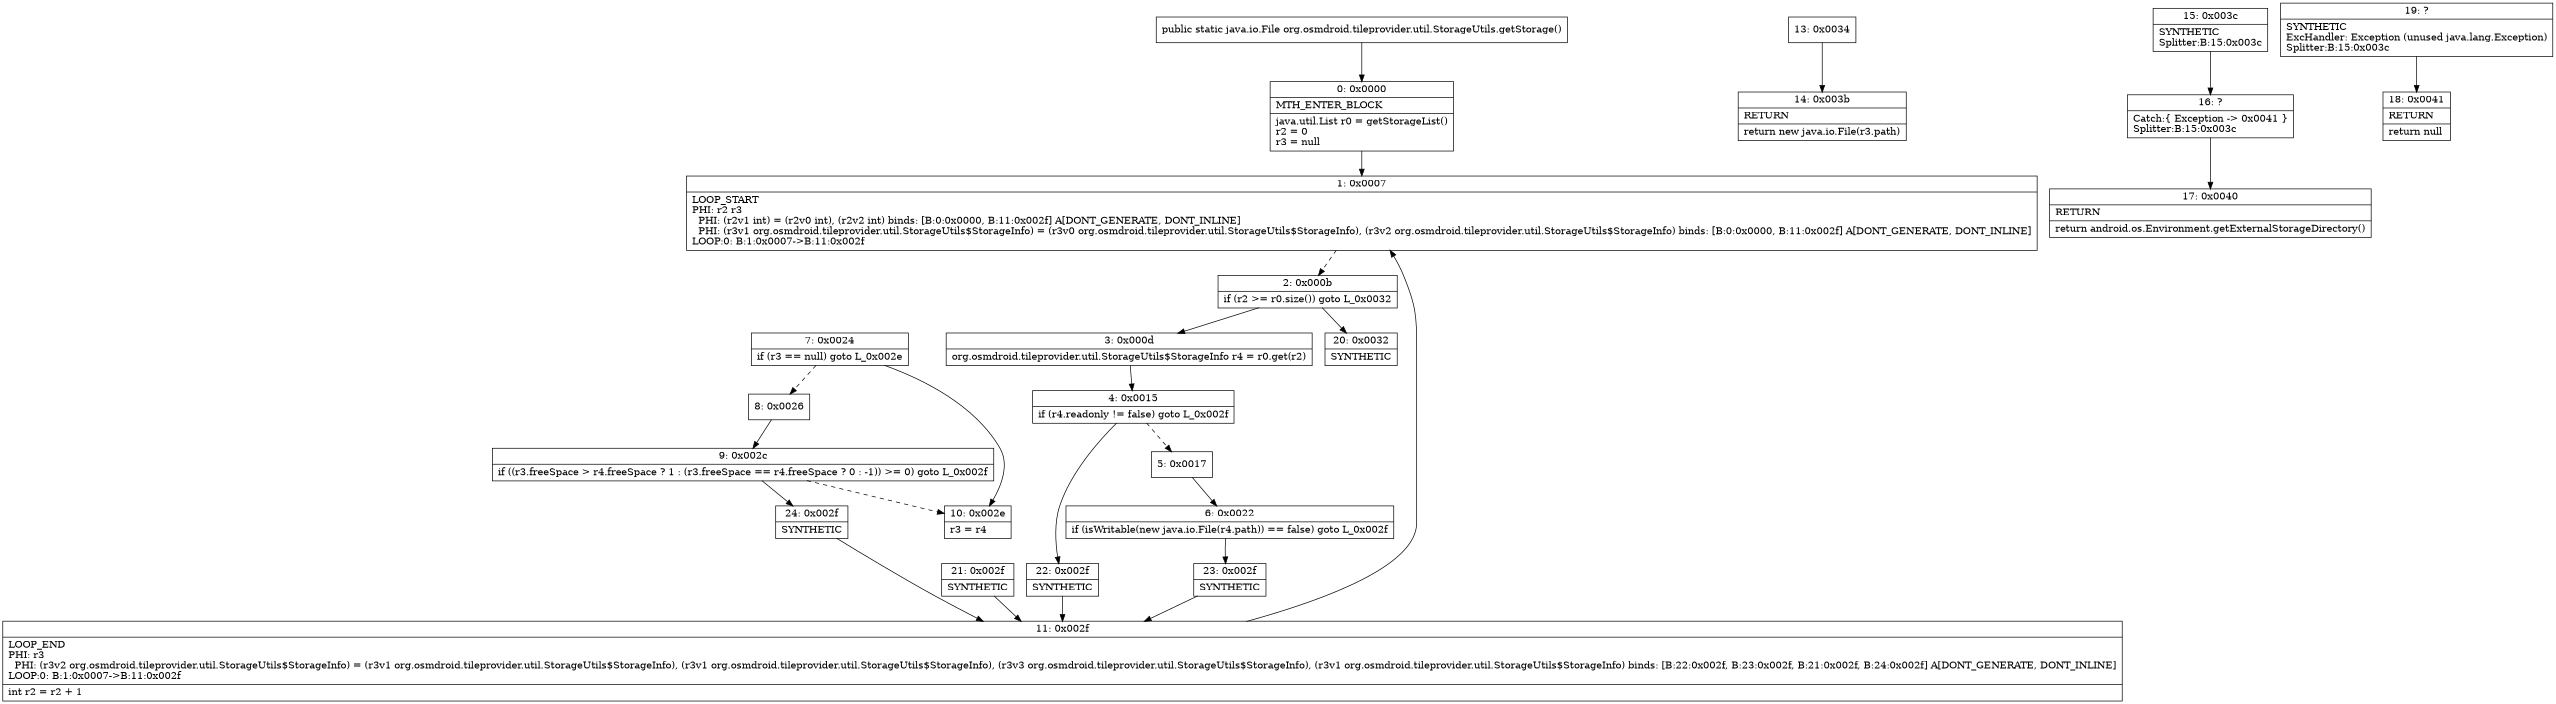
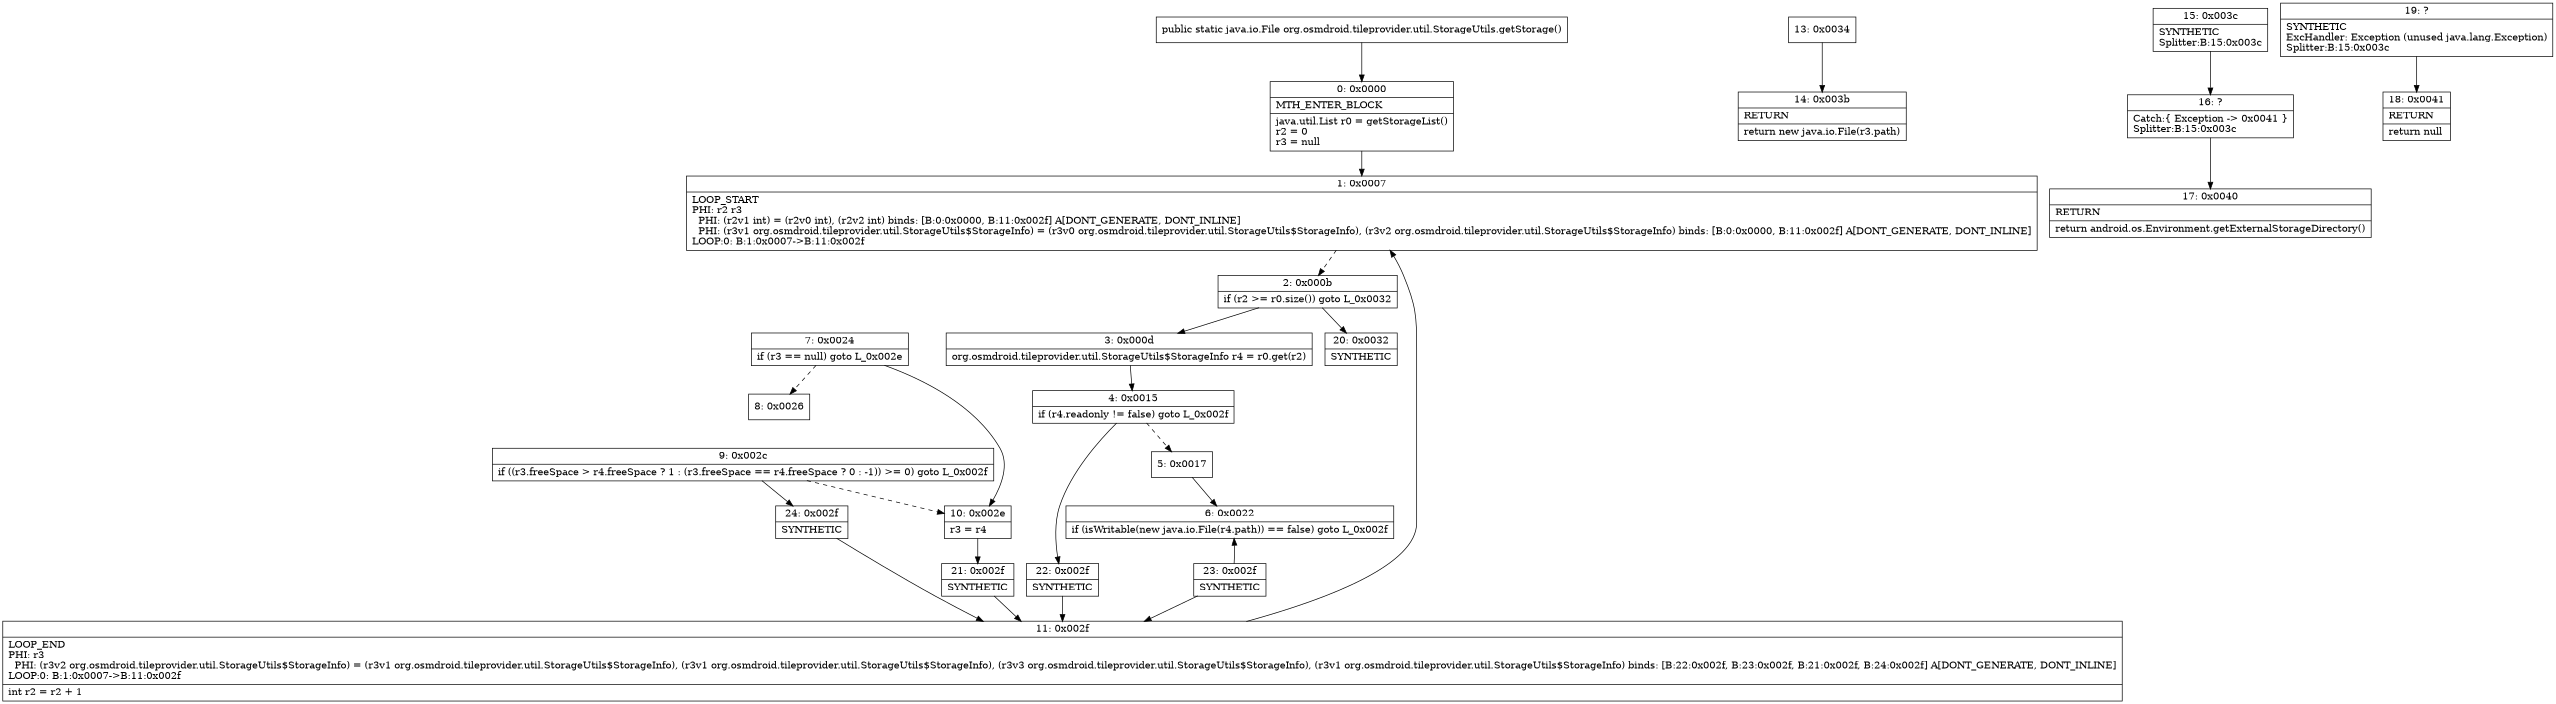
(764, 431) -> none
none -> (978, 548)
(1225, 548) -> (1235, 555)
